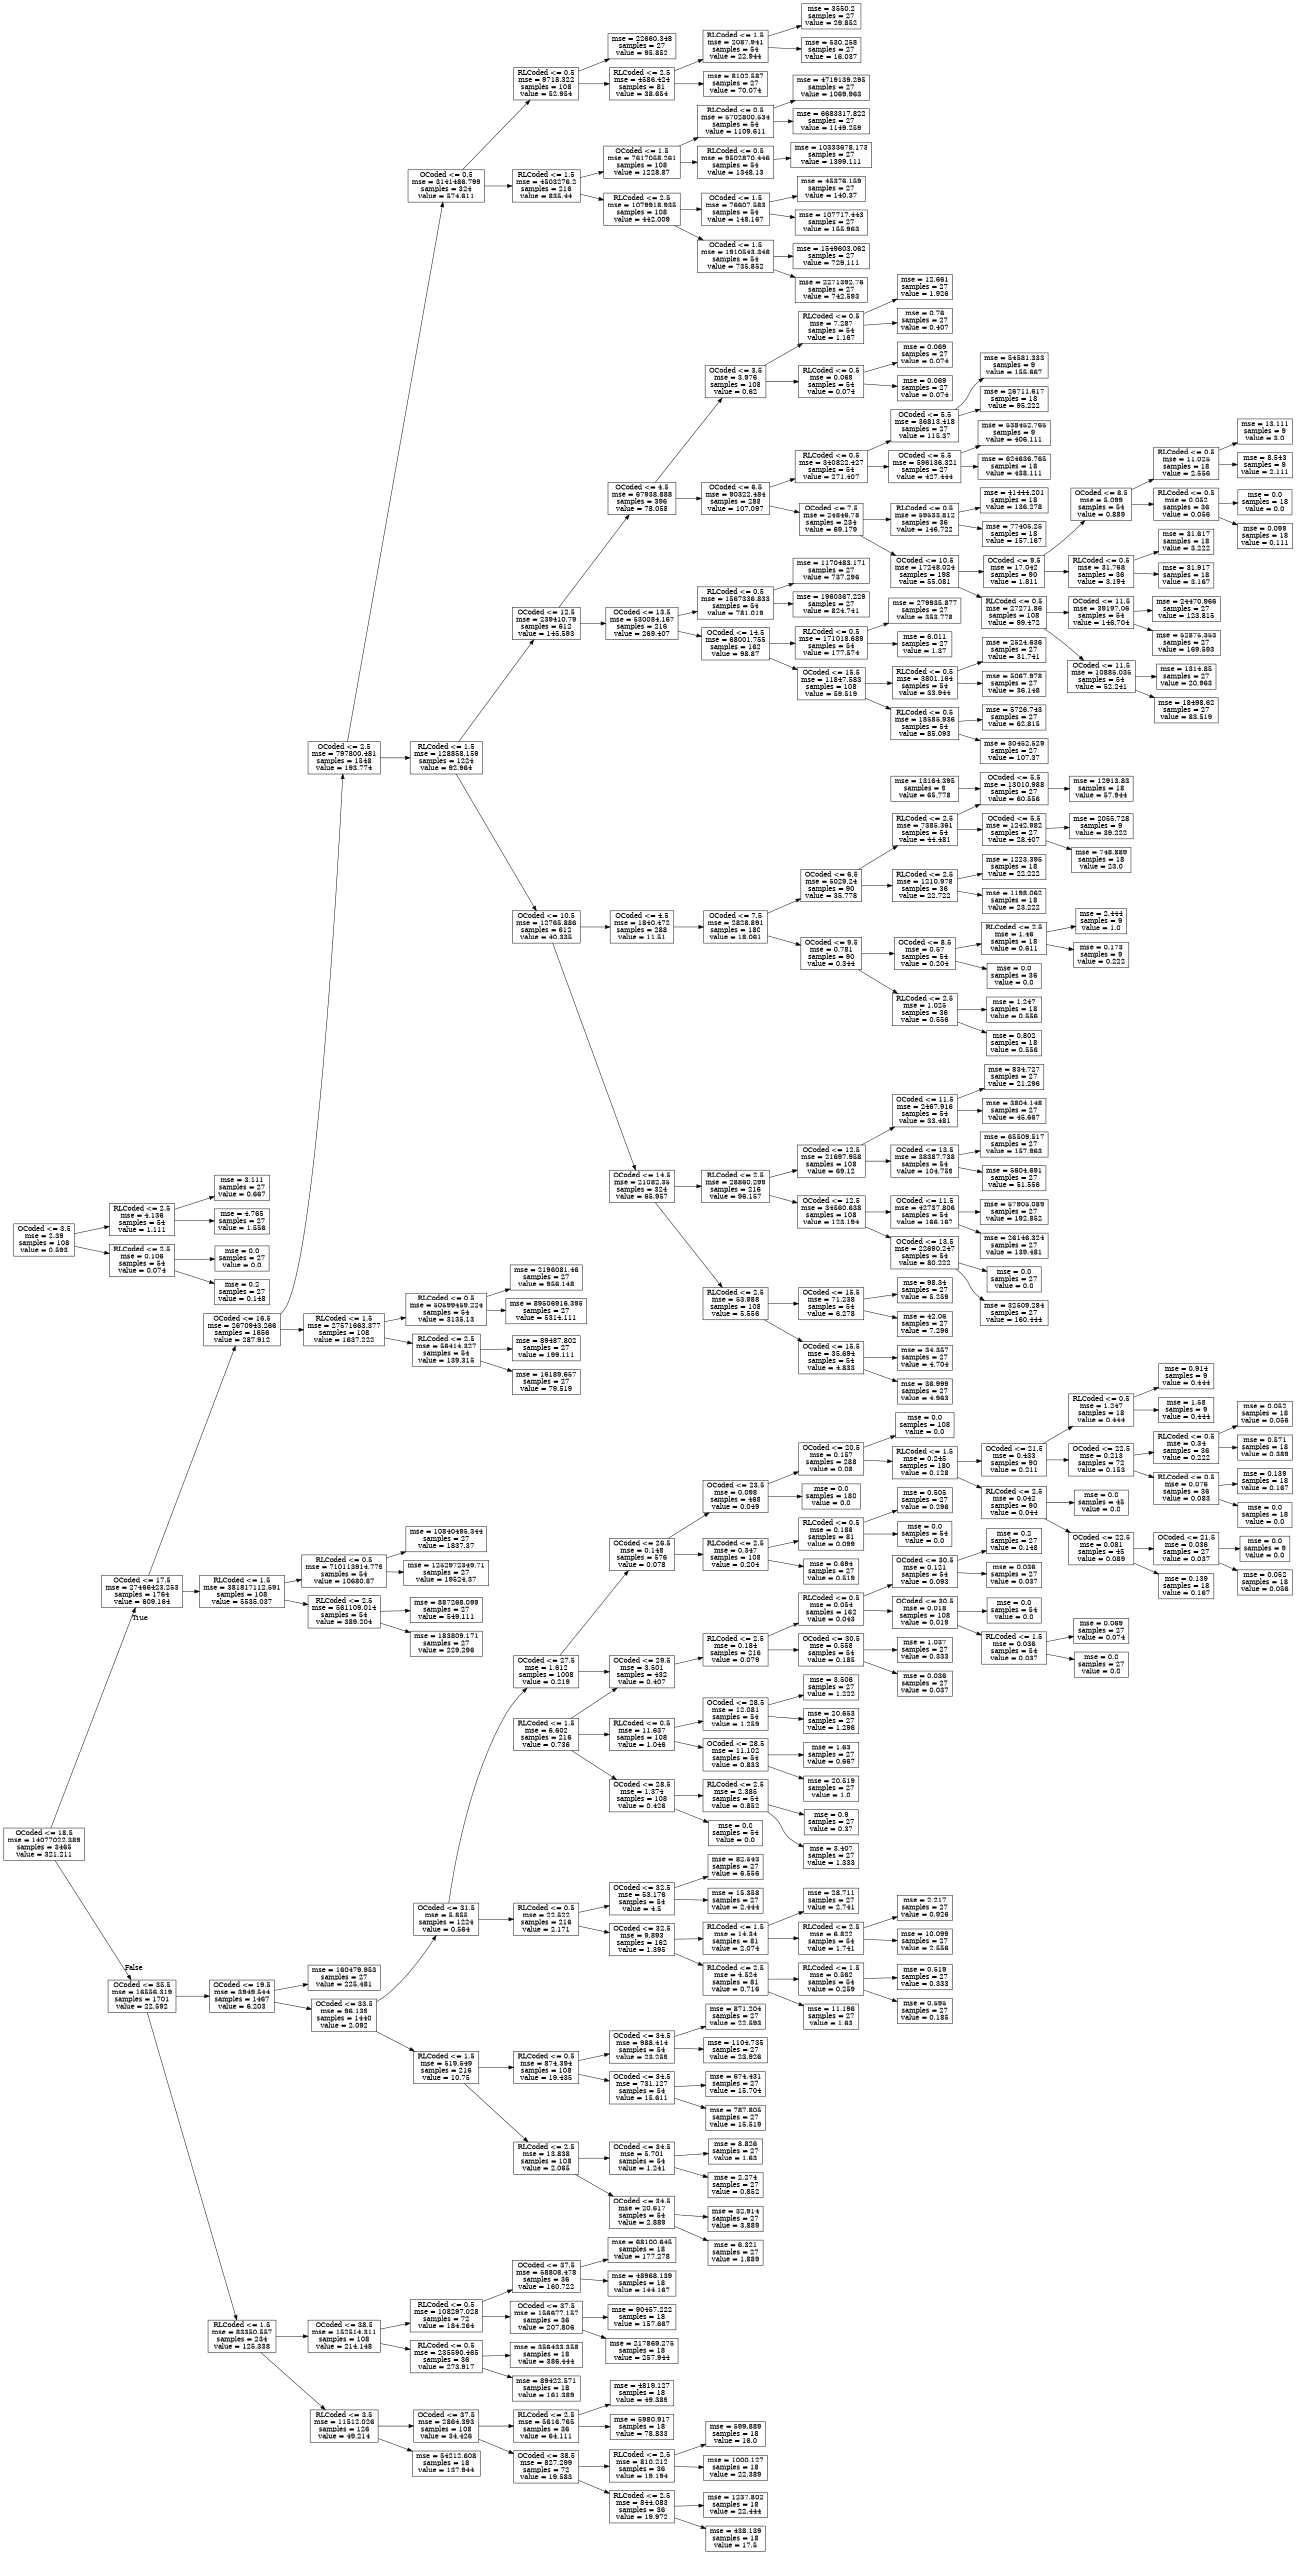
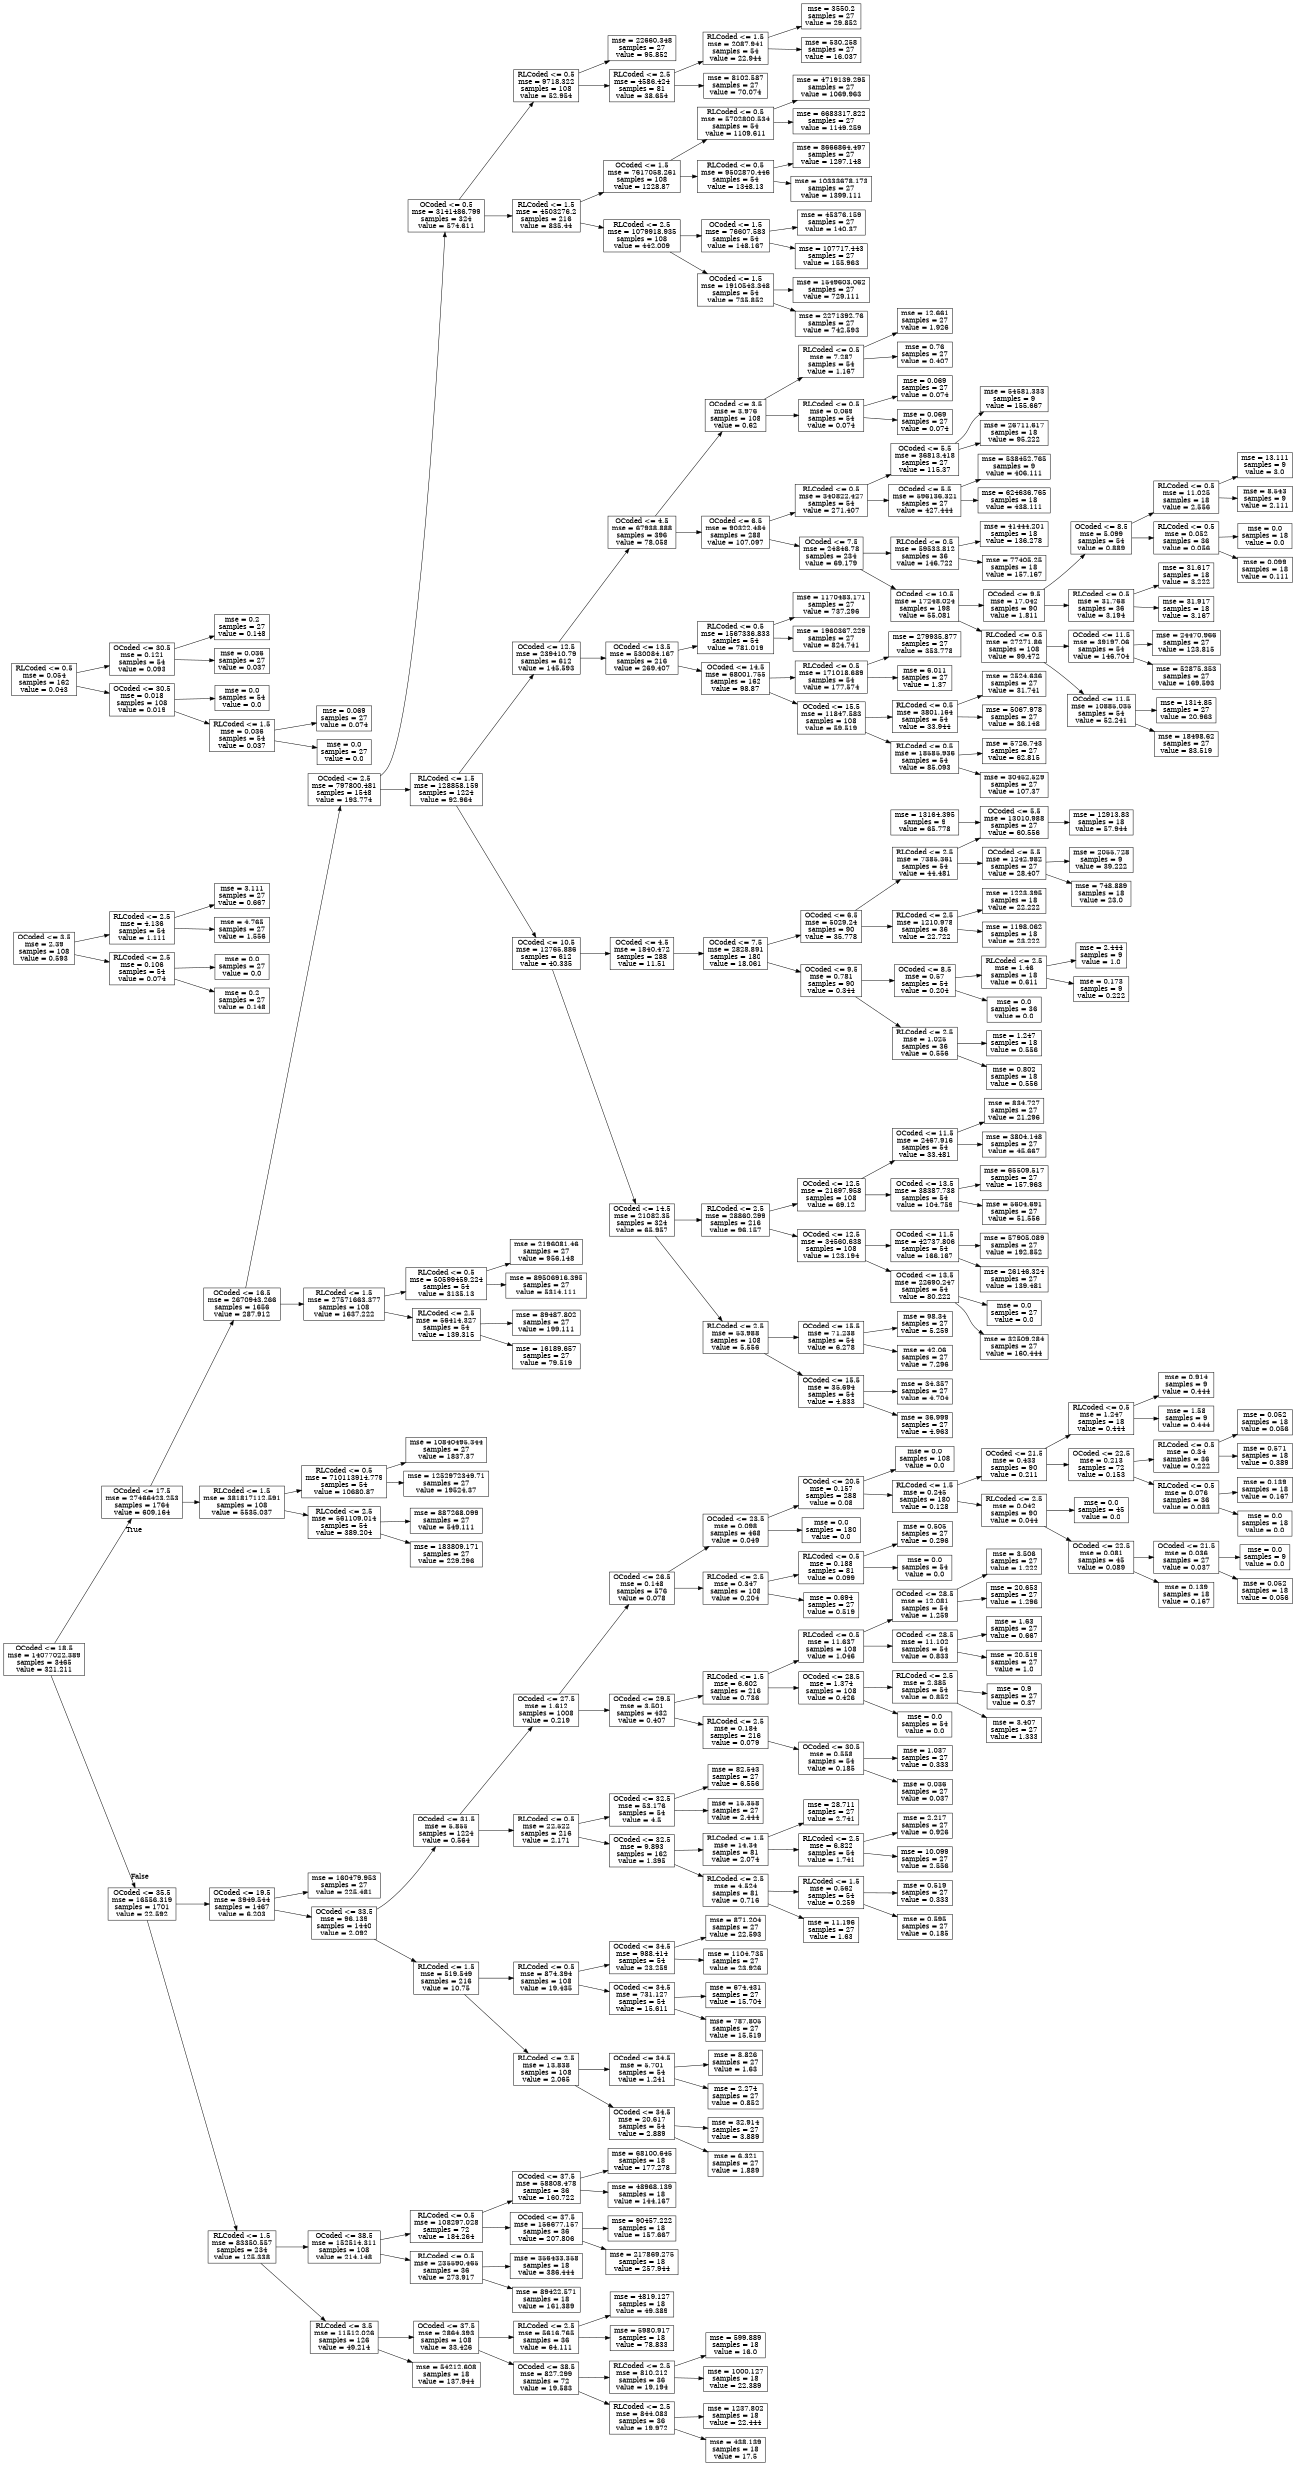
none -> (831, 155)
(781, 1630) -> none
(592, 1704) -> (686, 1700)
(446, 2426) -> (446, 2337)
